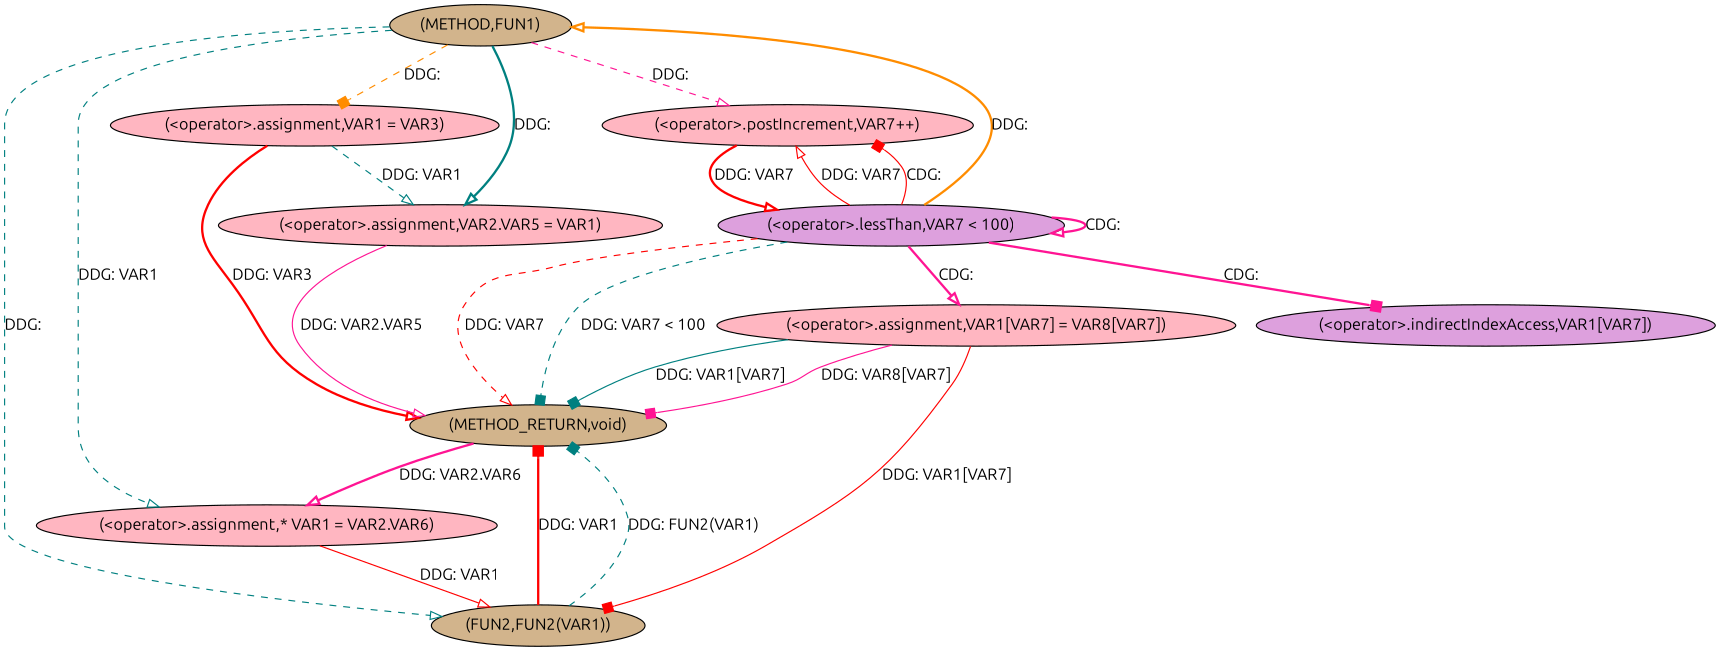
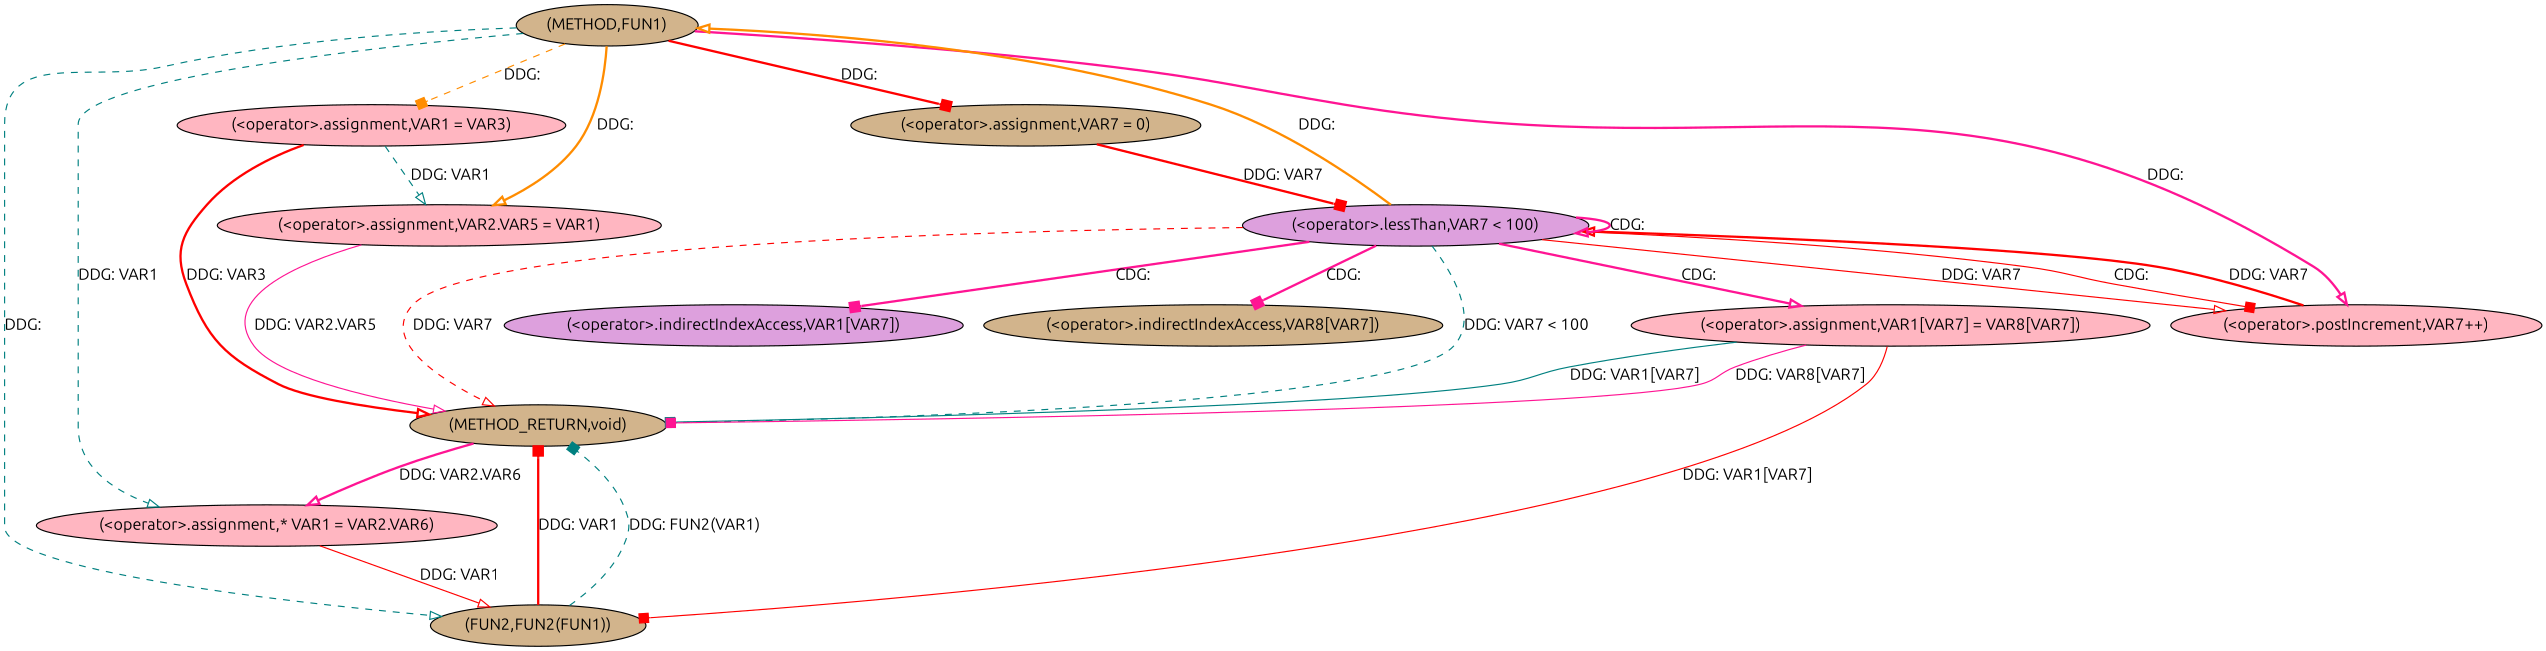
(625, 72) -> (1534, 124)
none -> (1026, 125)
(514, 126) -> (580, 140)
none -> (1213, 325)
(538, 626) -> (538, 626)
